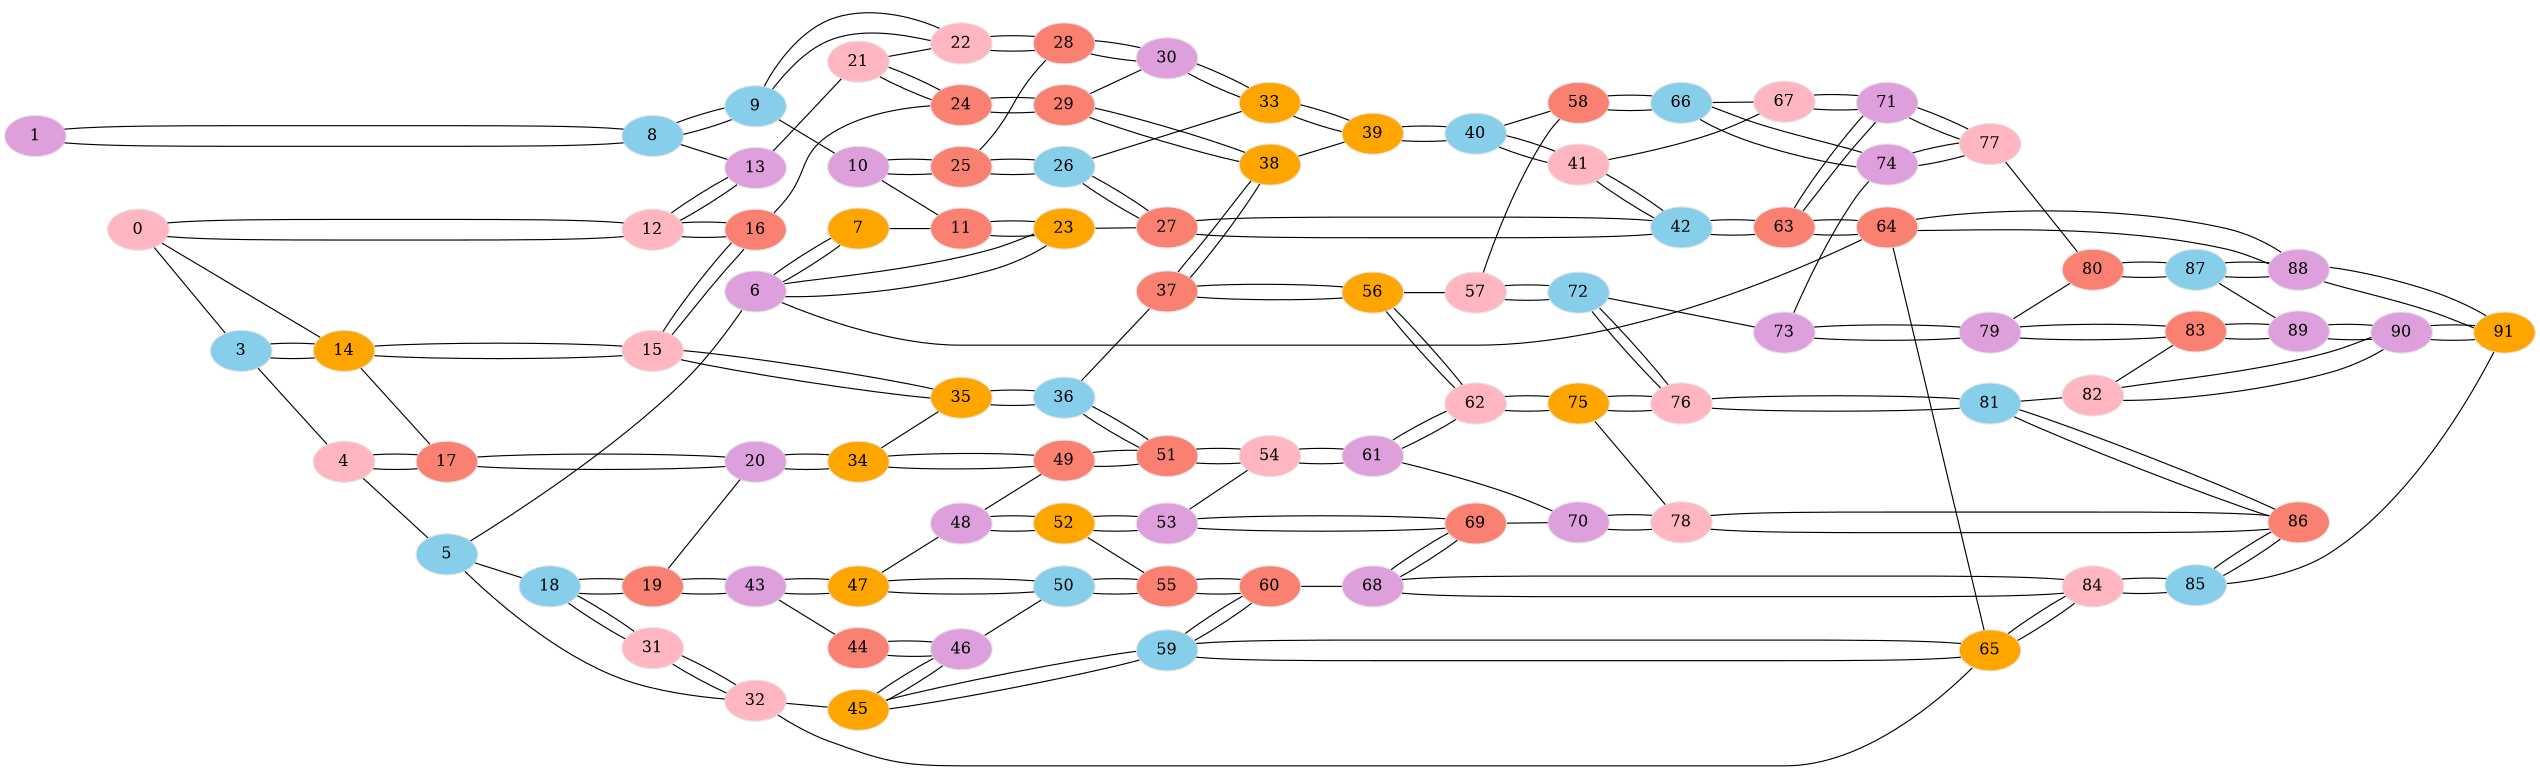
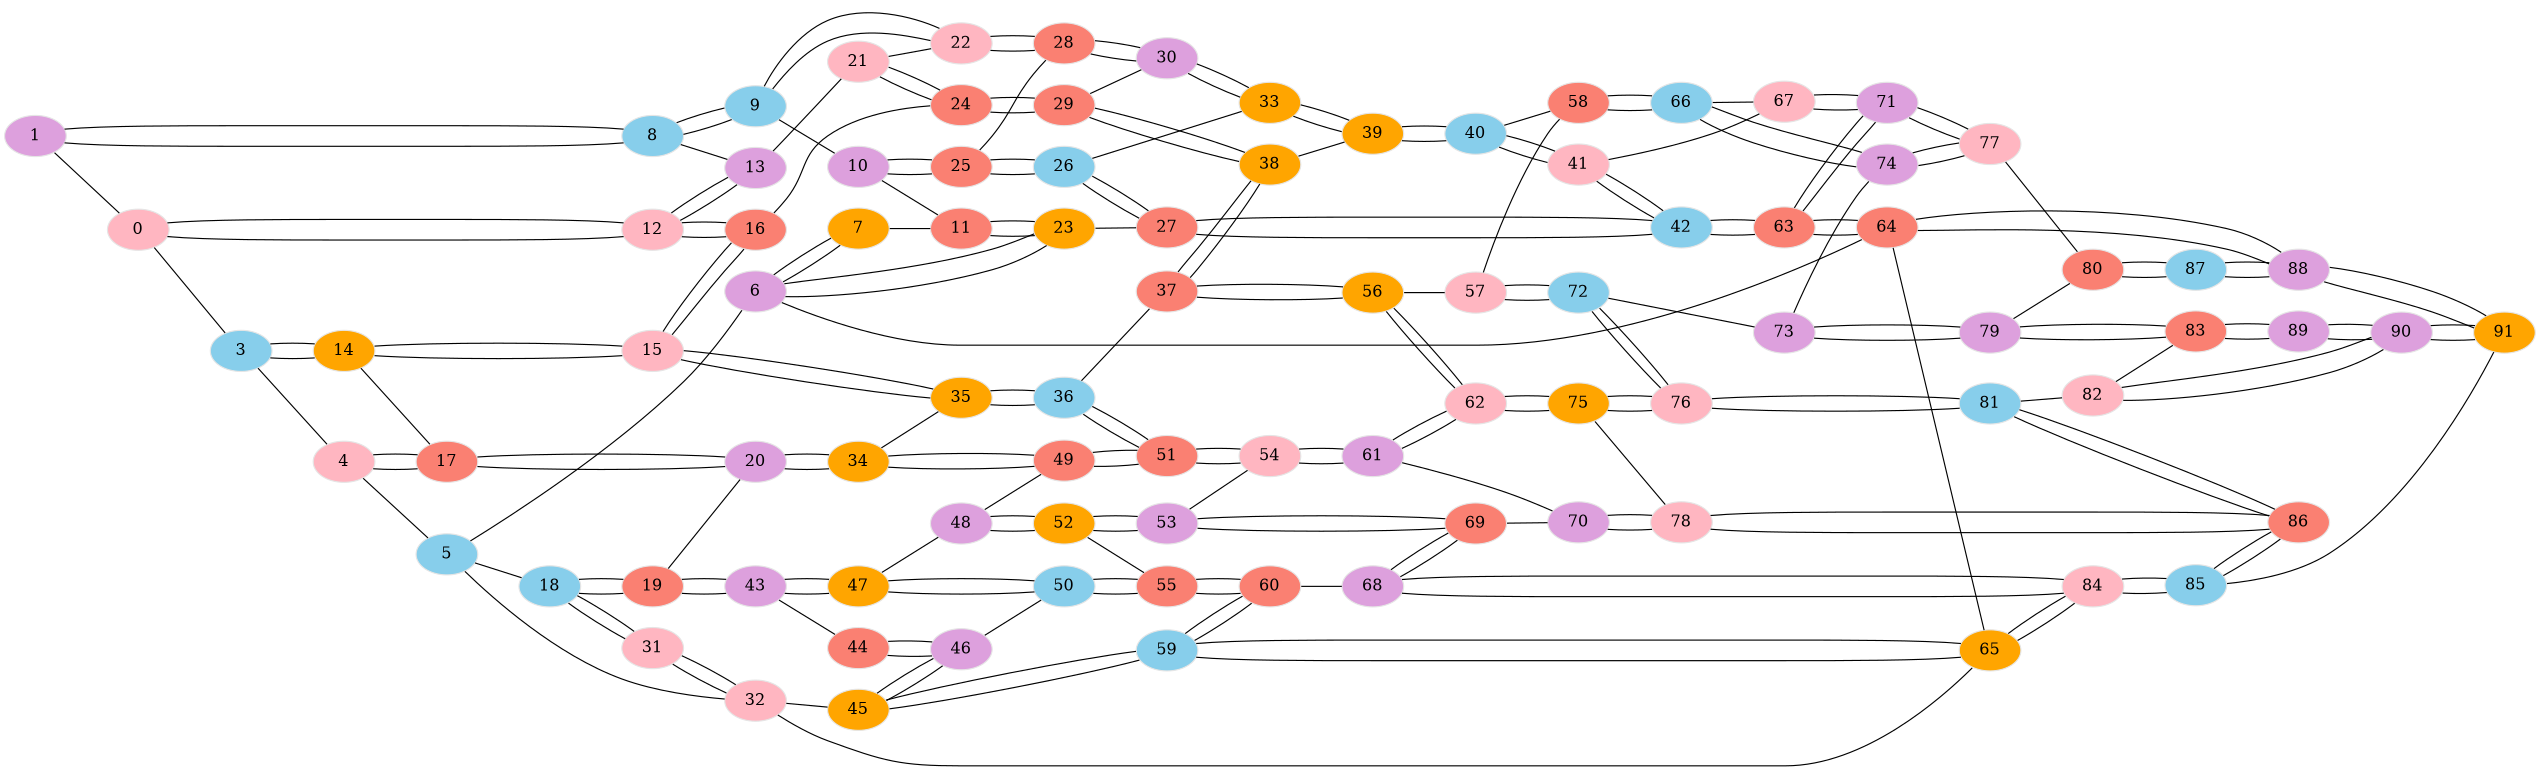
(241, 290) -> (87, 183)
(2247, 301) -> none
